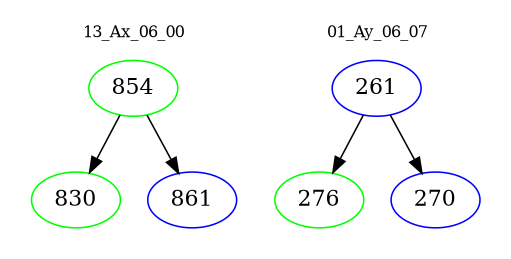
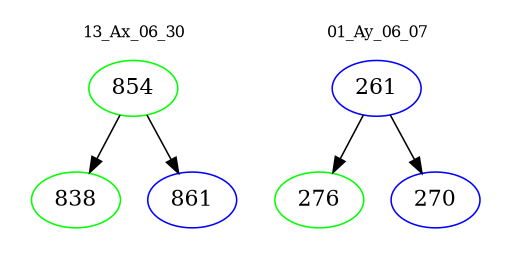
(134, 33) -> (134, 33)
(76, 200) -> (76, 200)
